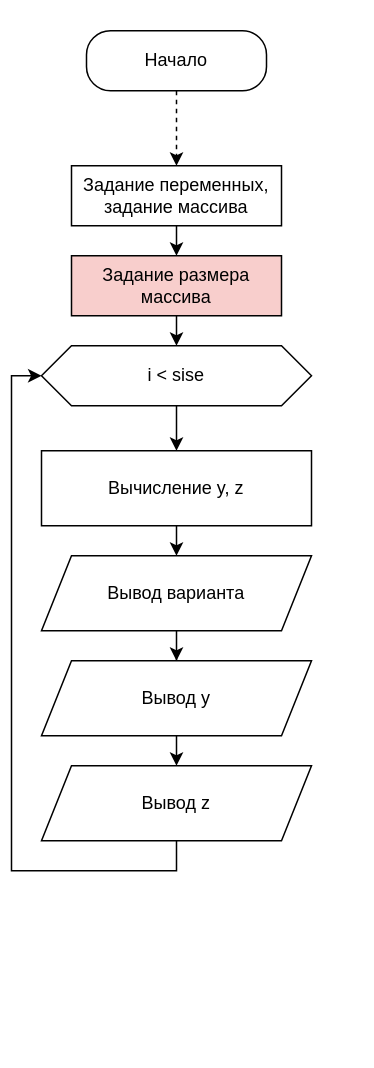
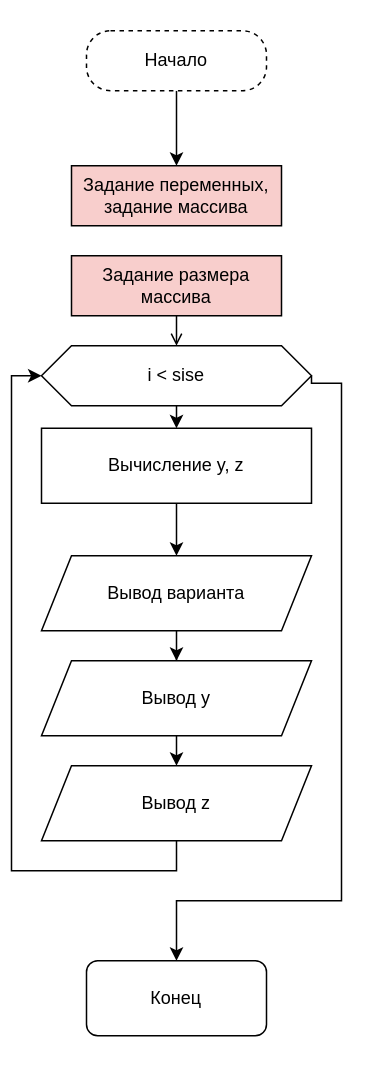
(176, 61) -> (176, 61)
(176, 123) -> (176, 123)
(176, 196) -> (176, 196)
(176, 236) -> none
(176, 334) -> (176, 336)
(176, 488) -> (176, 466)
none -> (341, 731)
none -> (176, 998)
